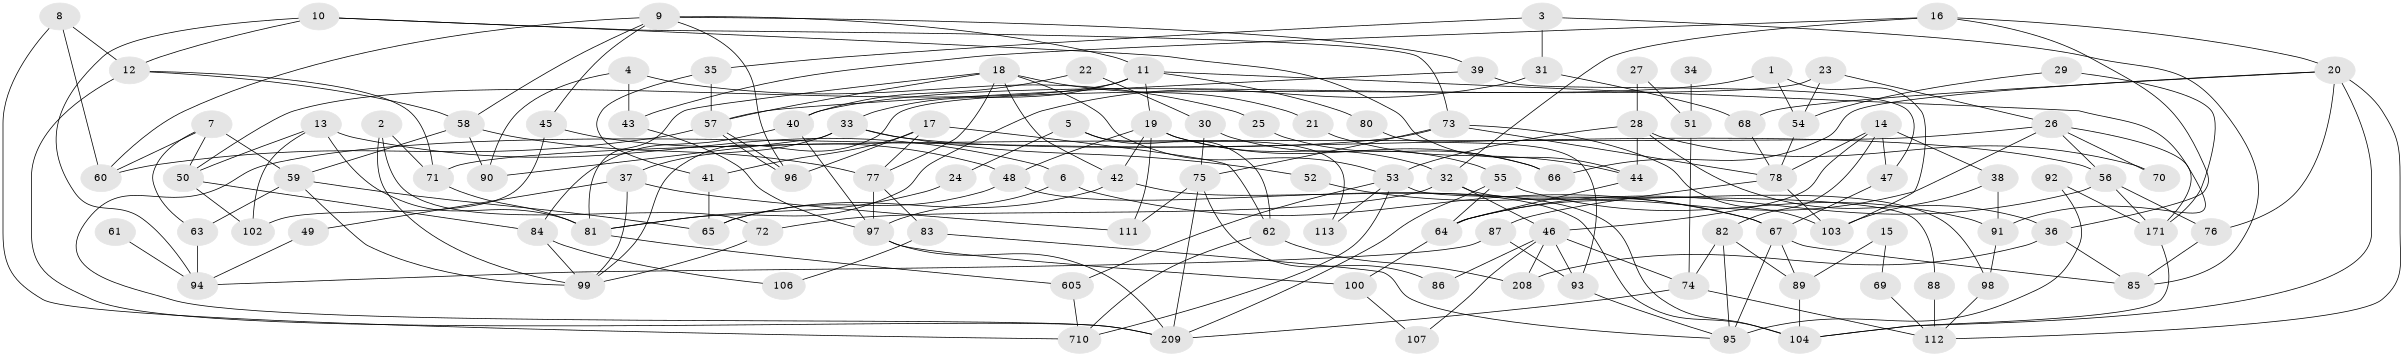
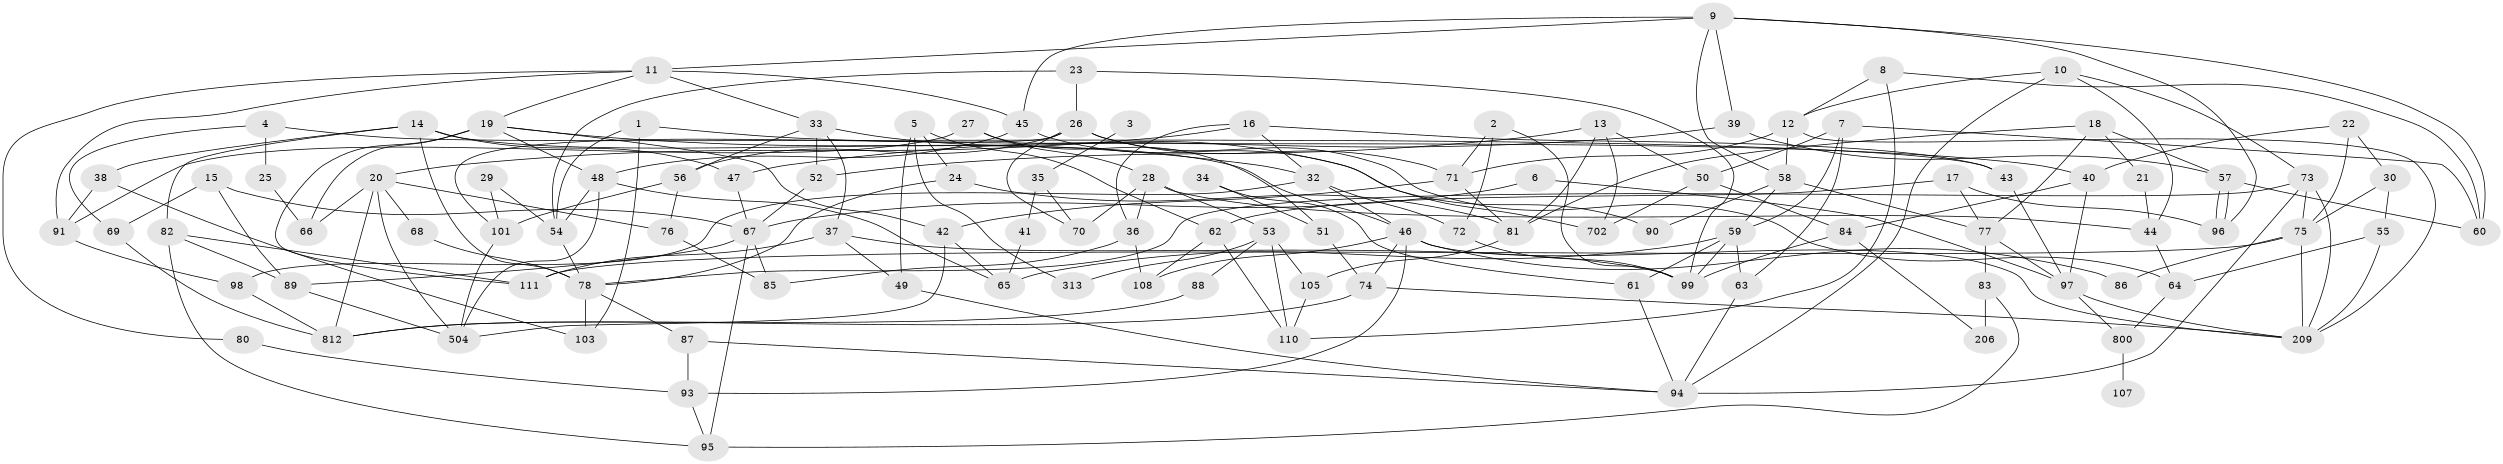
(2022, 46) -> none
(1542, 70) -> none
(655, 91) -> (841, 82)
(711, 97) -> (1059, 205)
(534, 100) -> (123, 142)
(1036, 131) -> (1079, 208)
(694, 147) -> (1060, 157)
(807, 157) -> none
(1234, 160) -> none
(1665, 165) -> (2036, 379)
(2052, 178) -> none
none -> (2339, 183)
none -> (583, 198)
none -> (901, 201)
(1774, 205) -> none
(1678, 210) -> (485, 148)
none -> (466, 213)
(253, 232) -> (1598, 232)
(1325, 232) -> (1073, 286)
(2156, 232) -> (502, 232)
none -> (790, 234)
none -> (1379, 246)
none -> (1685, 259)
(1705, 260) -> (348, 259)
(1482, 284) -> (2011, 272)
(784, 286) -> (1985, 340)
(1072, 286) -> (1311, 286)
(1355, 286) -> (2123, 340)
(1523, 286) -> (1143, 286)
(1079, 340) -> (1289, 340)
(1800, 340) -> (459, 340)
(1934, 340) -> (332, 340)
